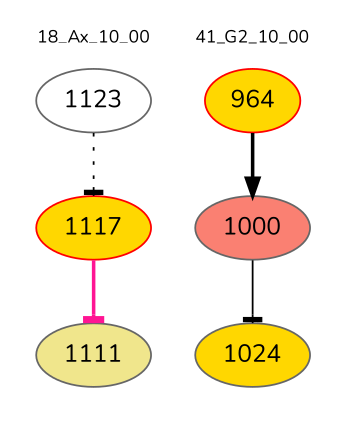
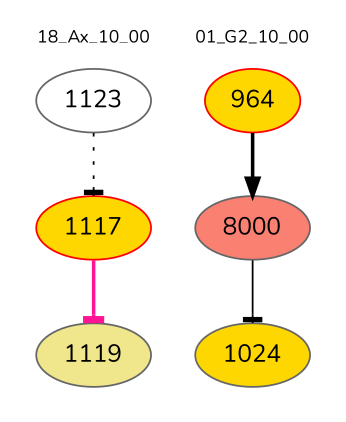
(253, 38) -> (253, 38)
(253, 228) -> (253, 228)
(94, 355) -> (94, 355)
